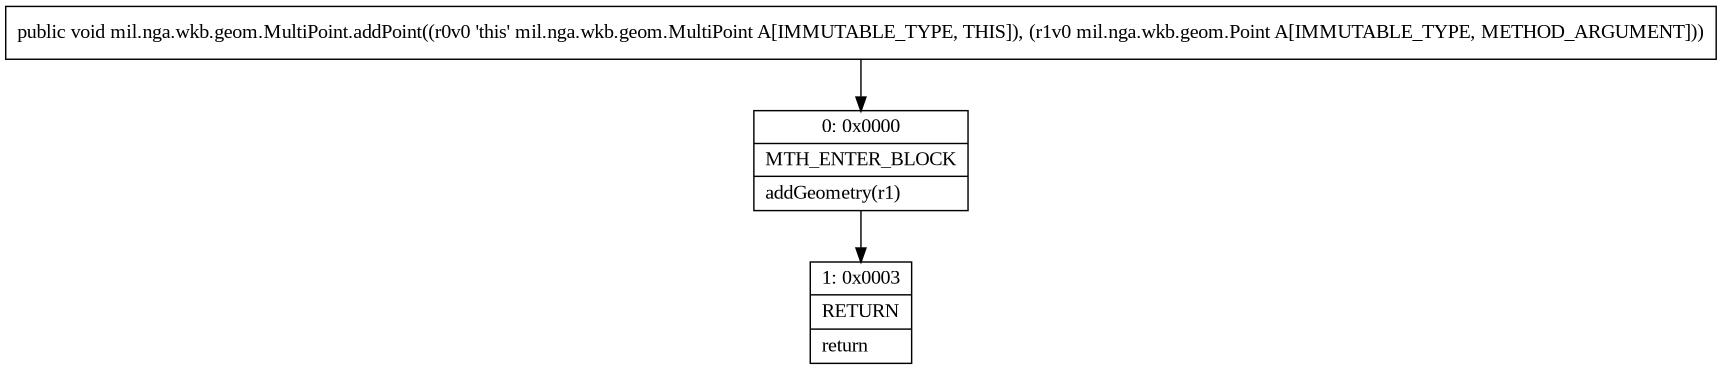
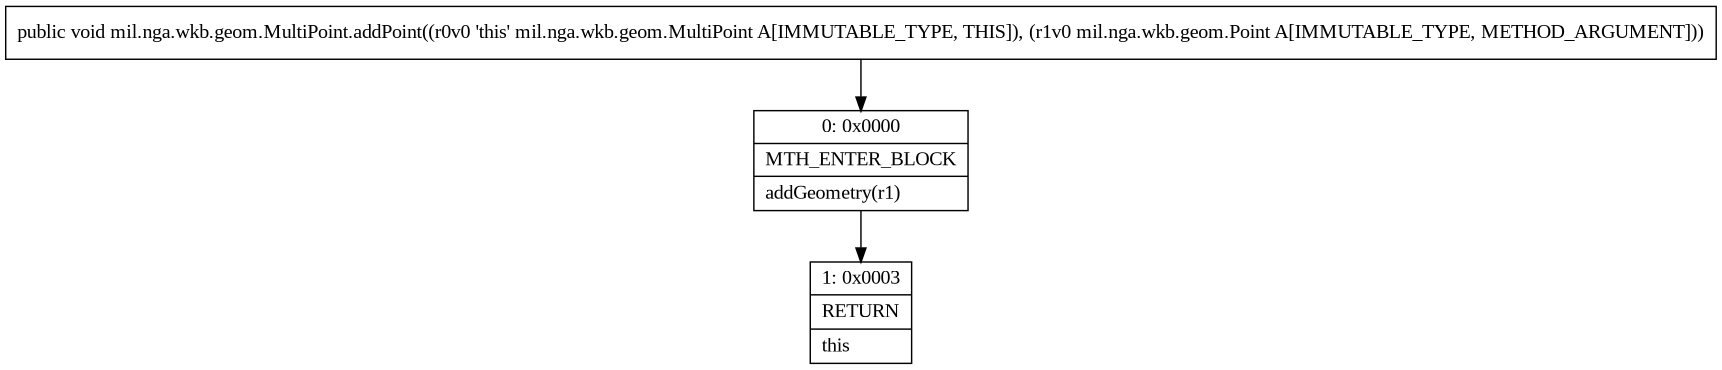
(845, 346) -> (836, 346)
